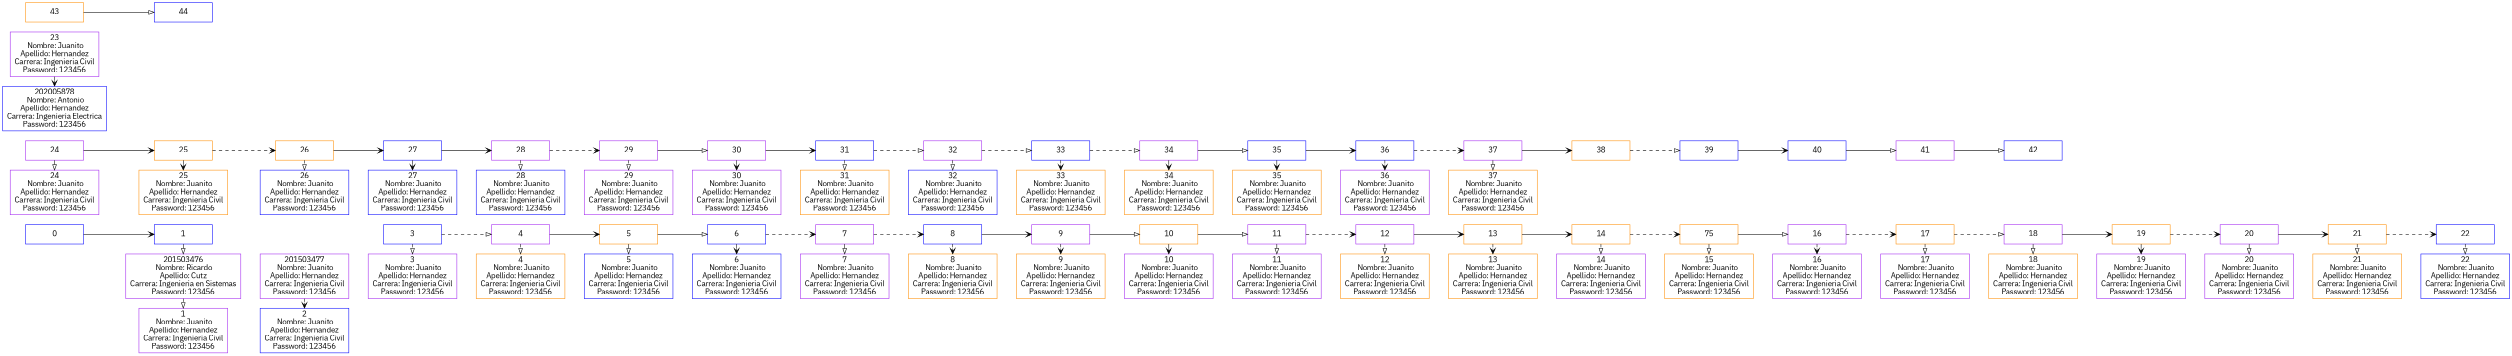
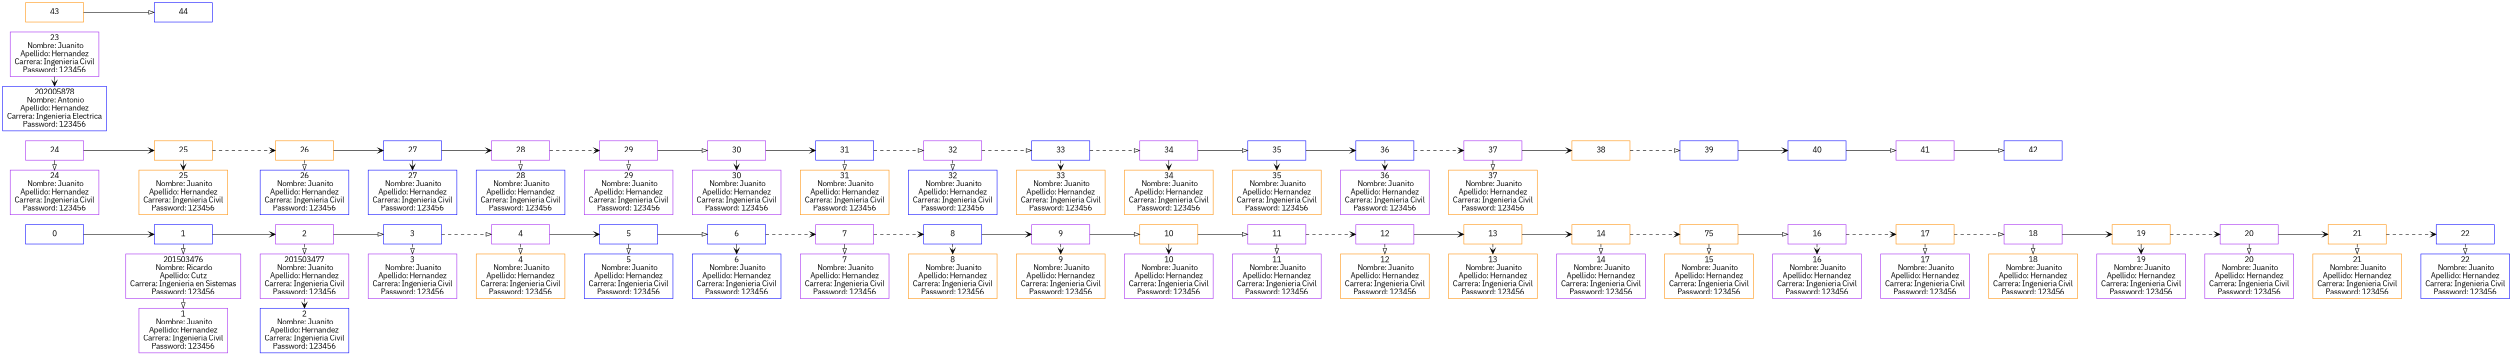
none -> (304, 234)
(629, 234) -> (629, 234)
